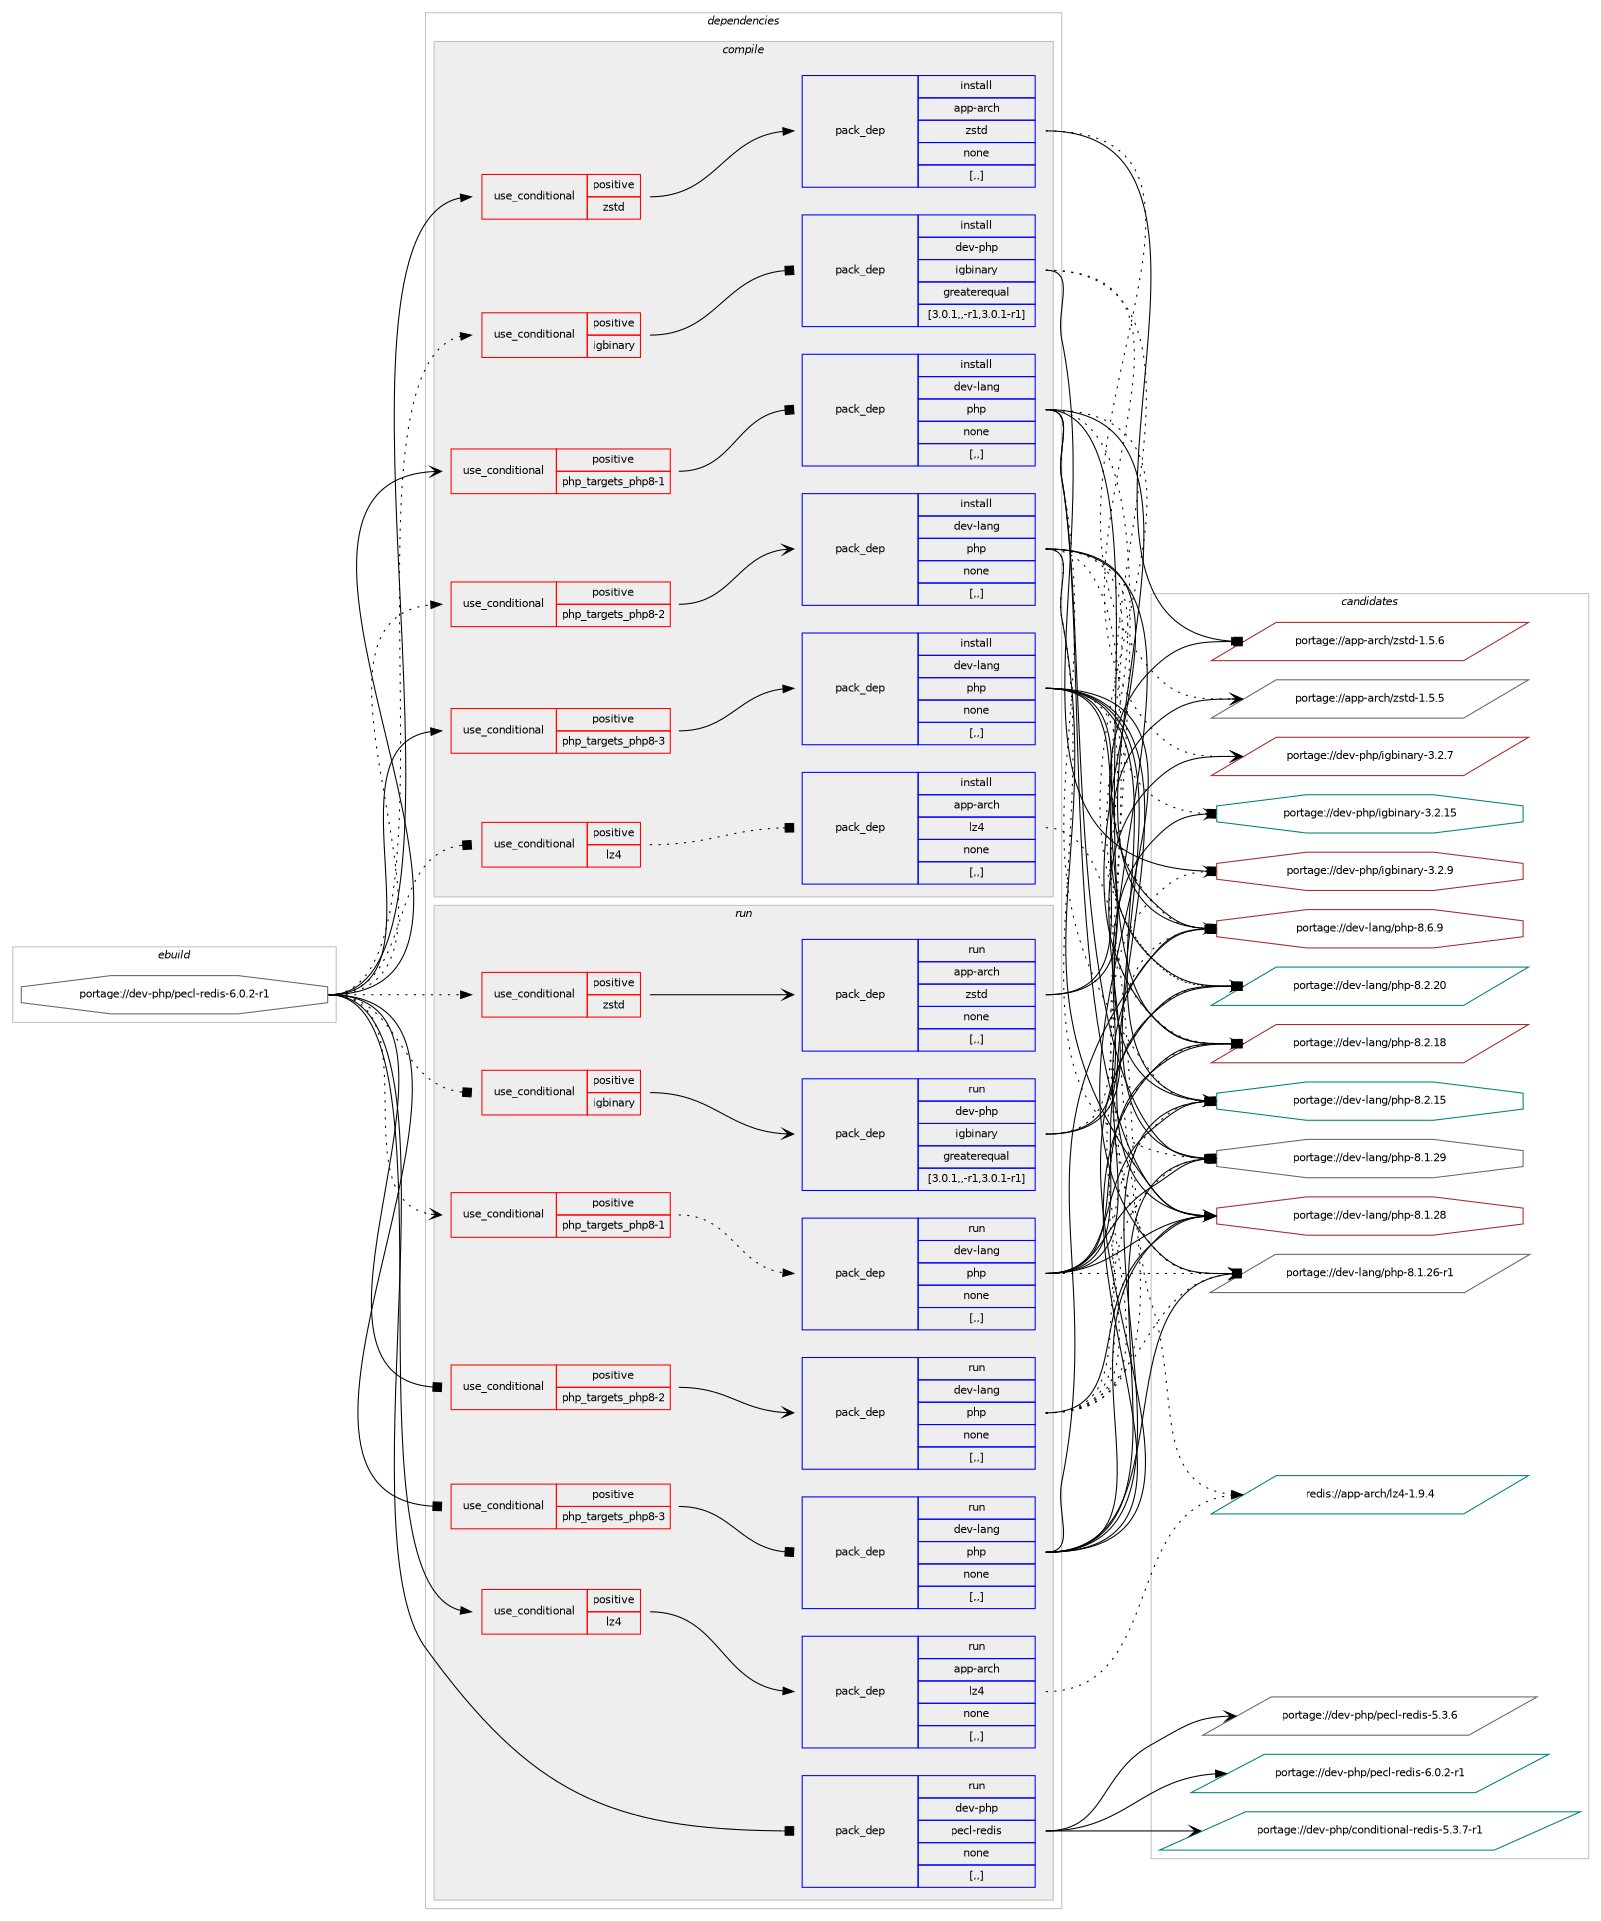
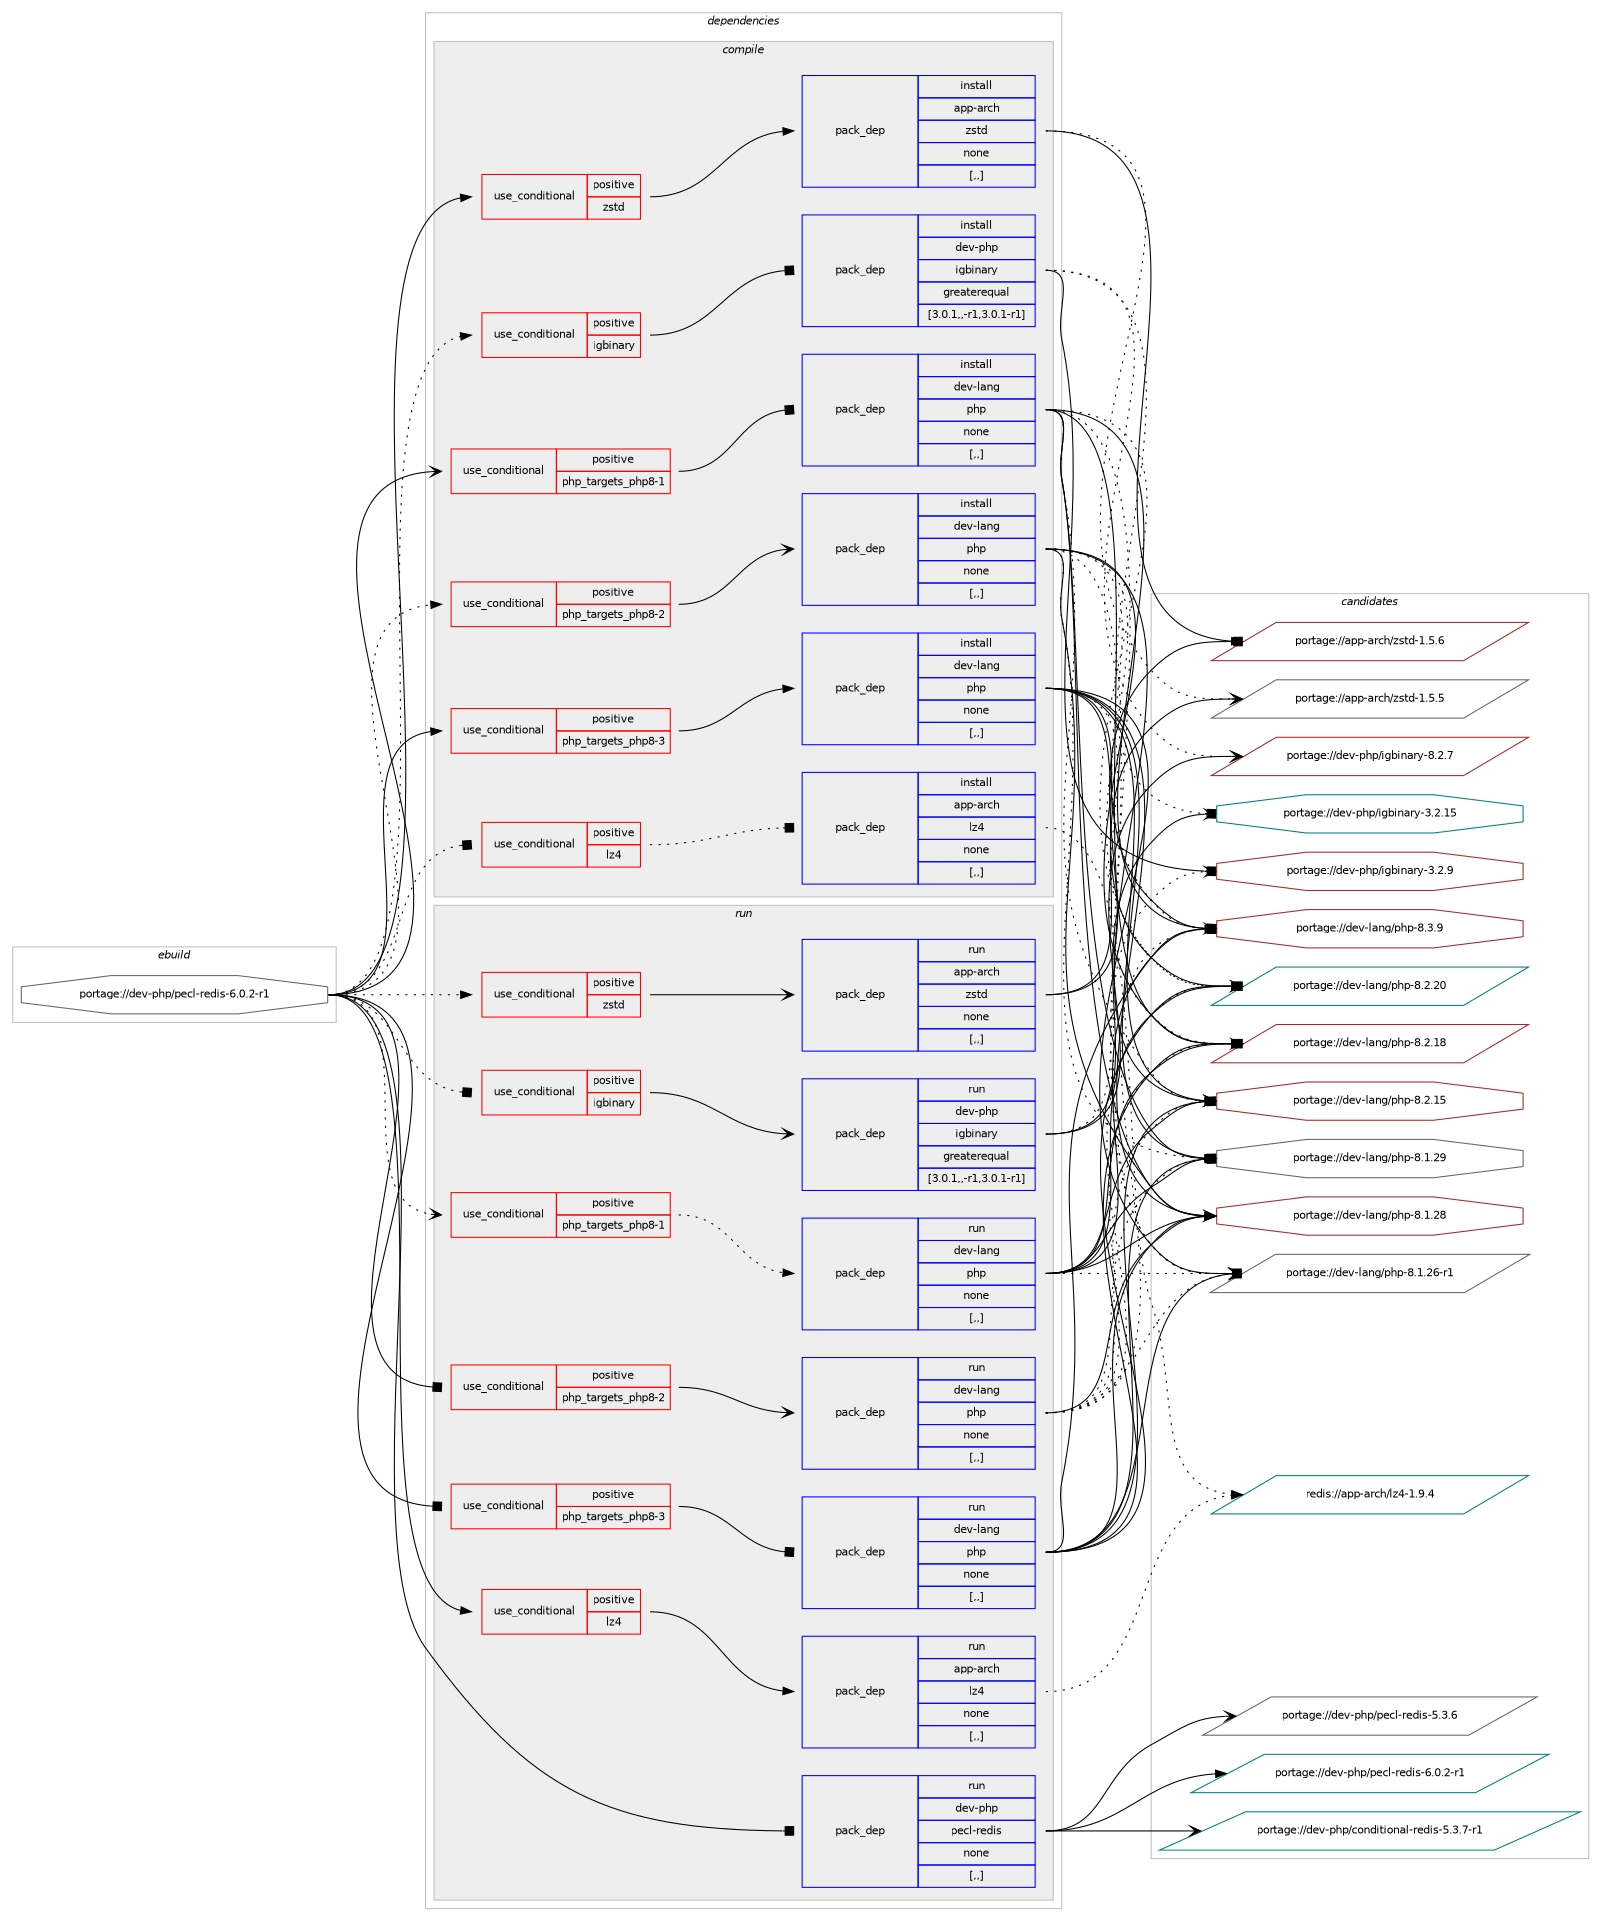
(1370, 756) -> (1370, 756)
(1370, 929) -> (1370, 929)
(1370, 1101) -> (1370, 1101)
